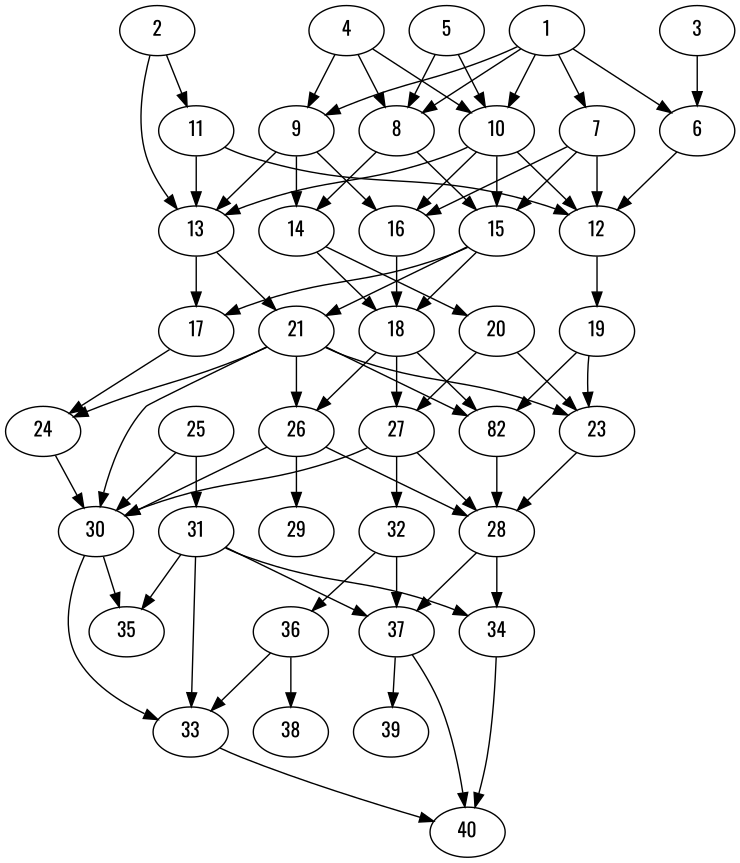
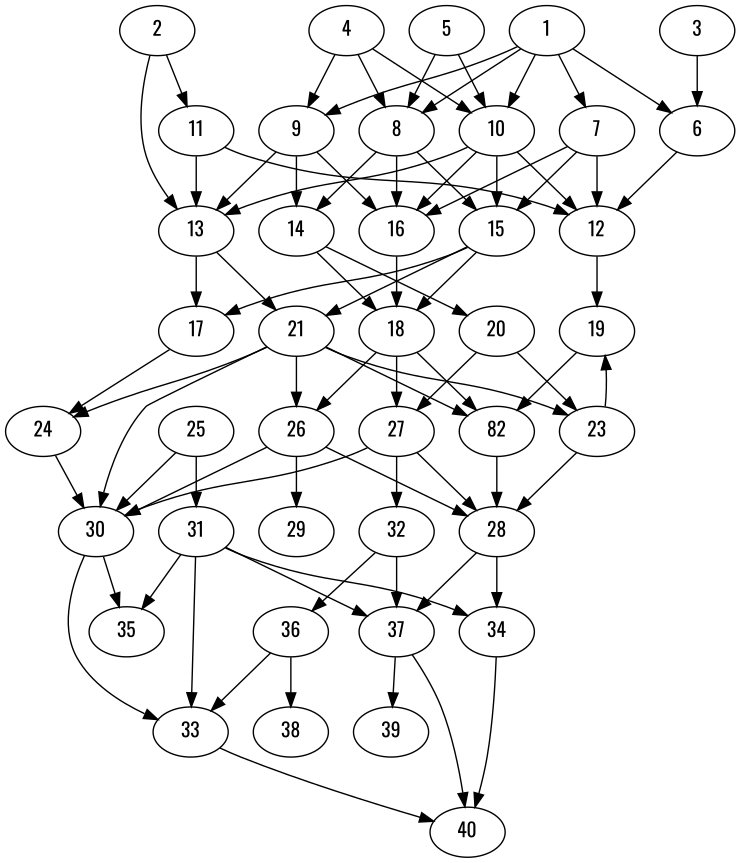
none -> (397, 174)
(588, 374) -> (606, 388)
